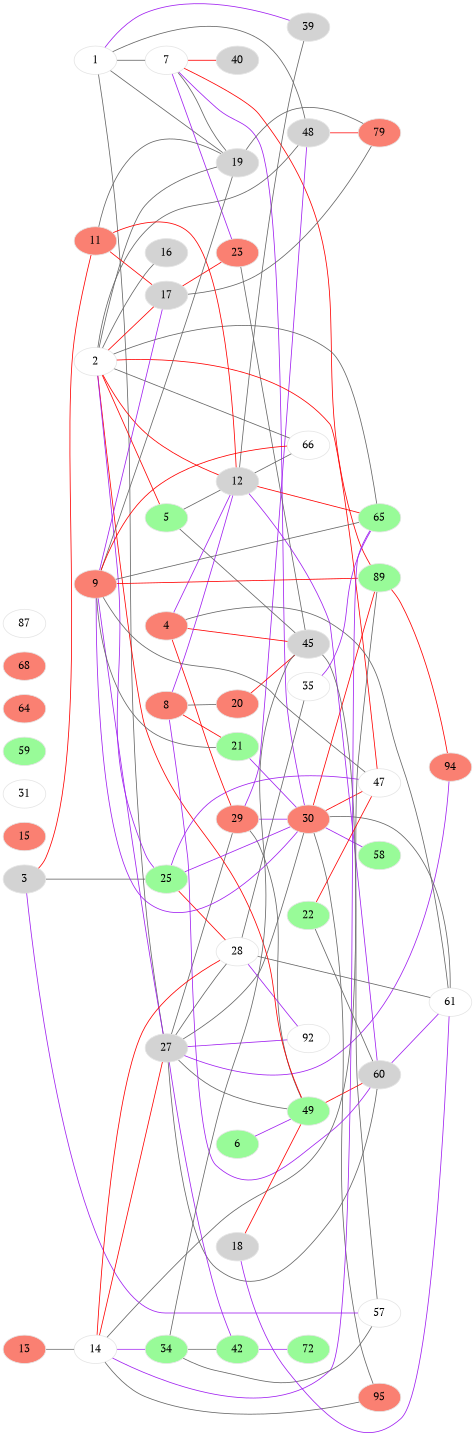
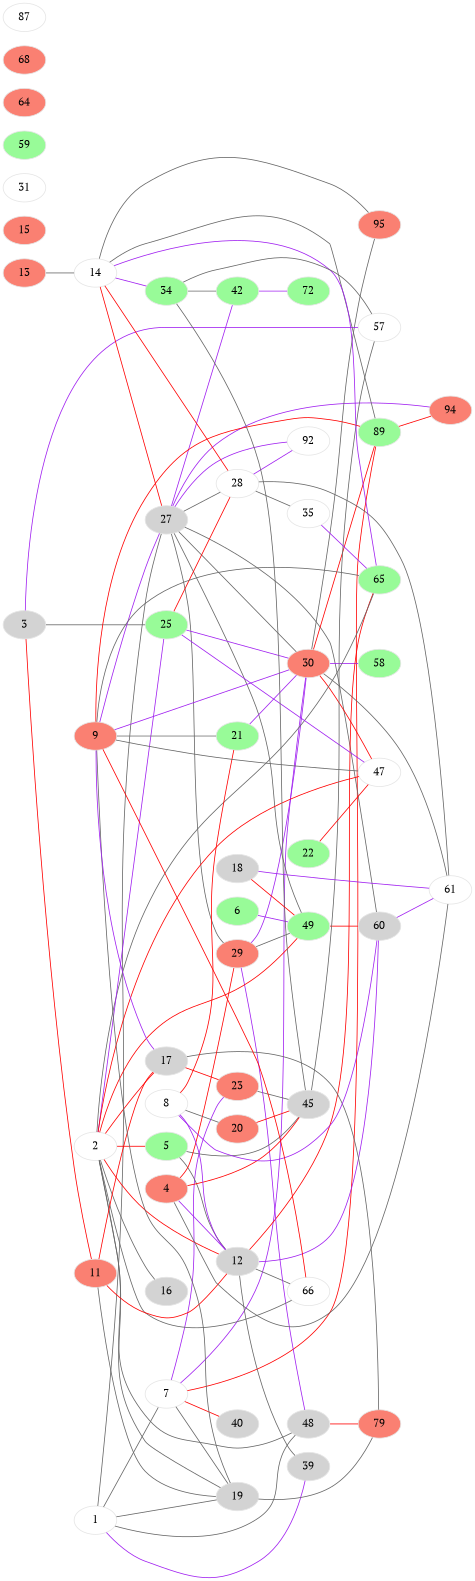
(166, 706) -> (166, 1104)
(332, 969) -> none
